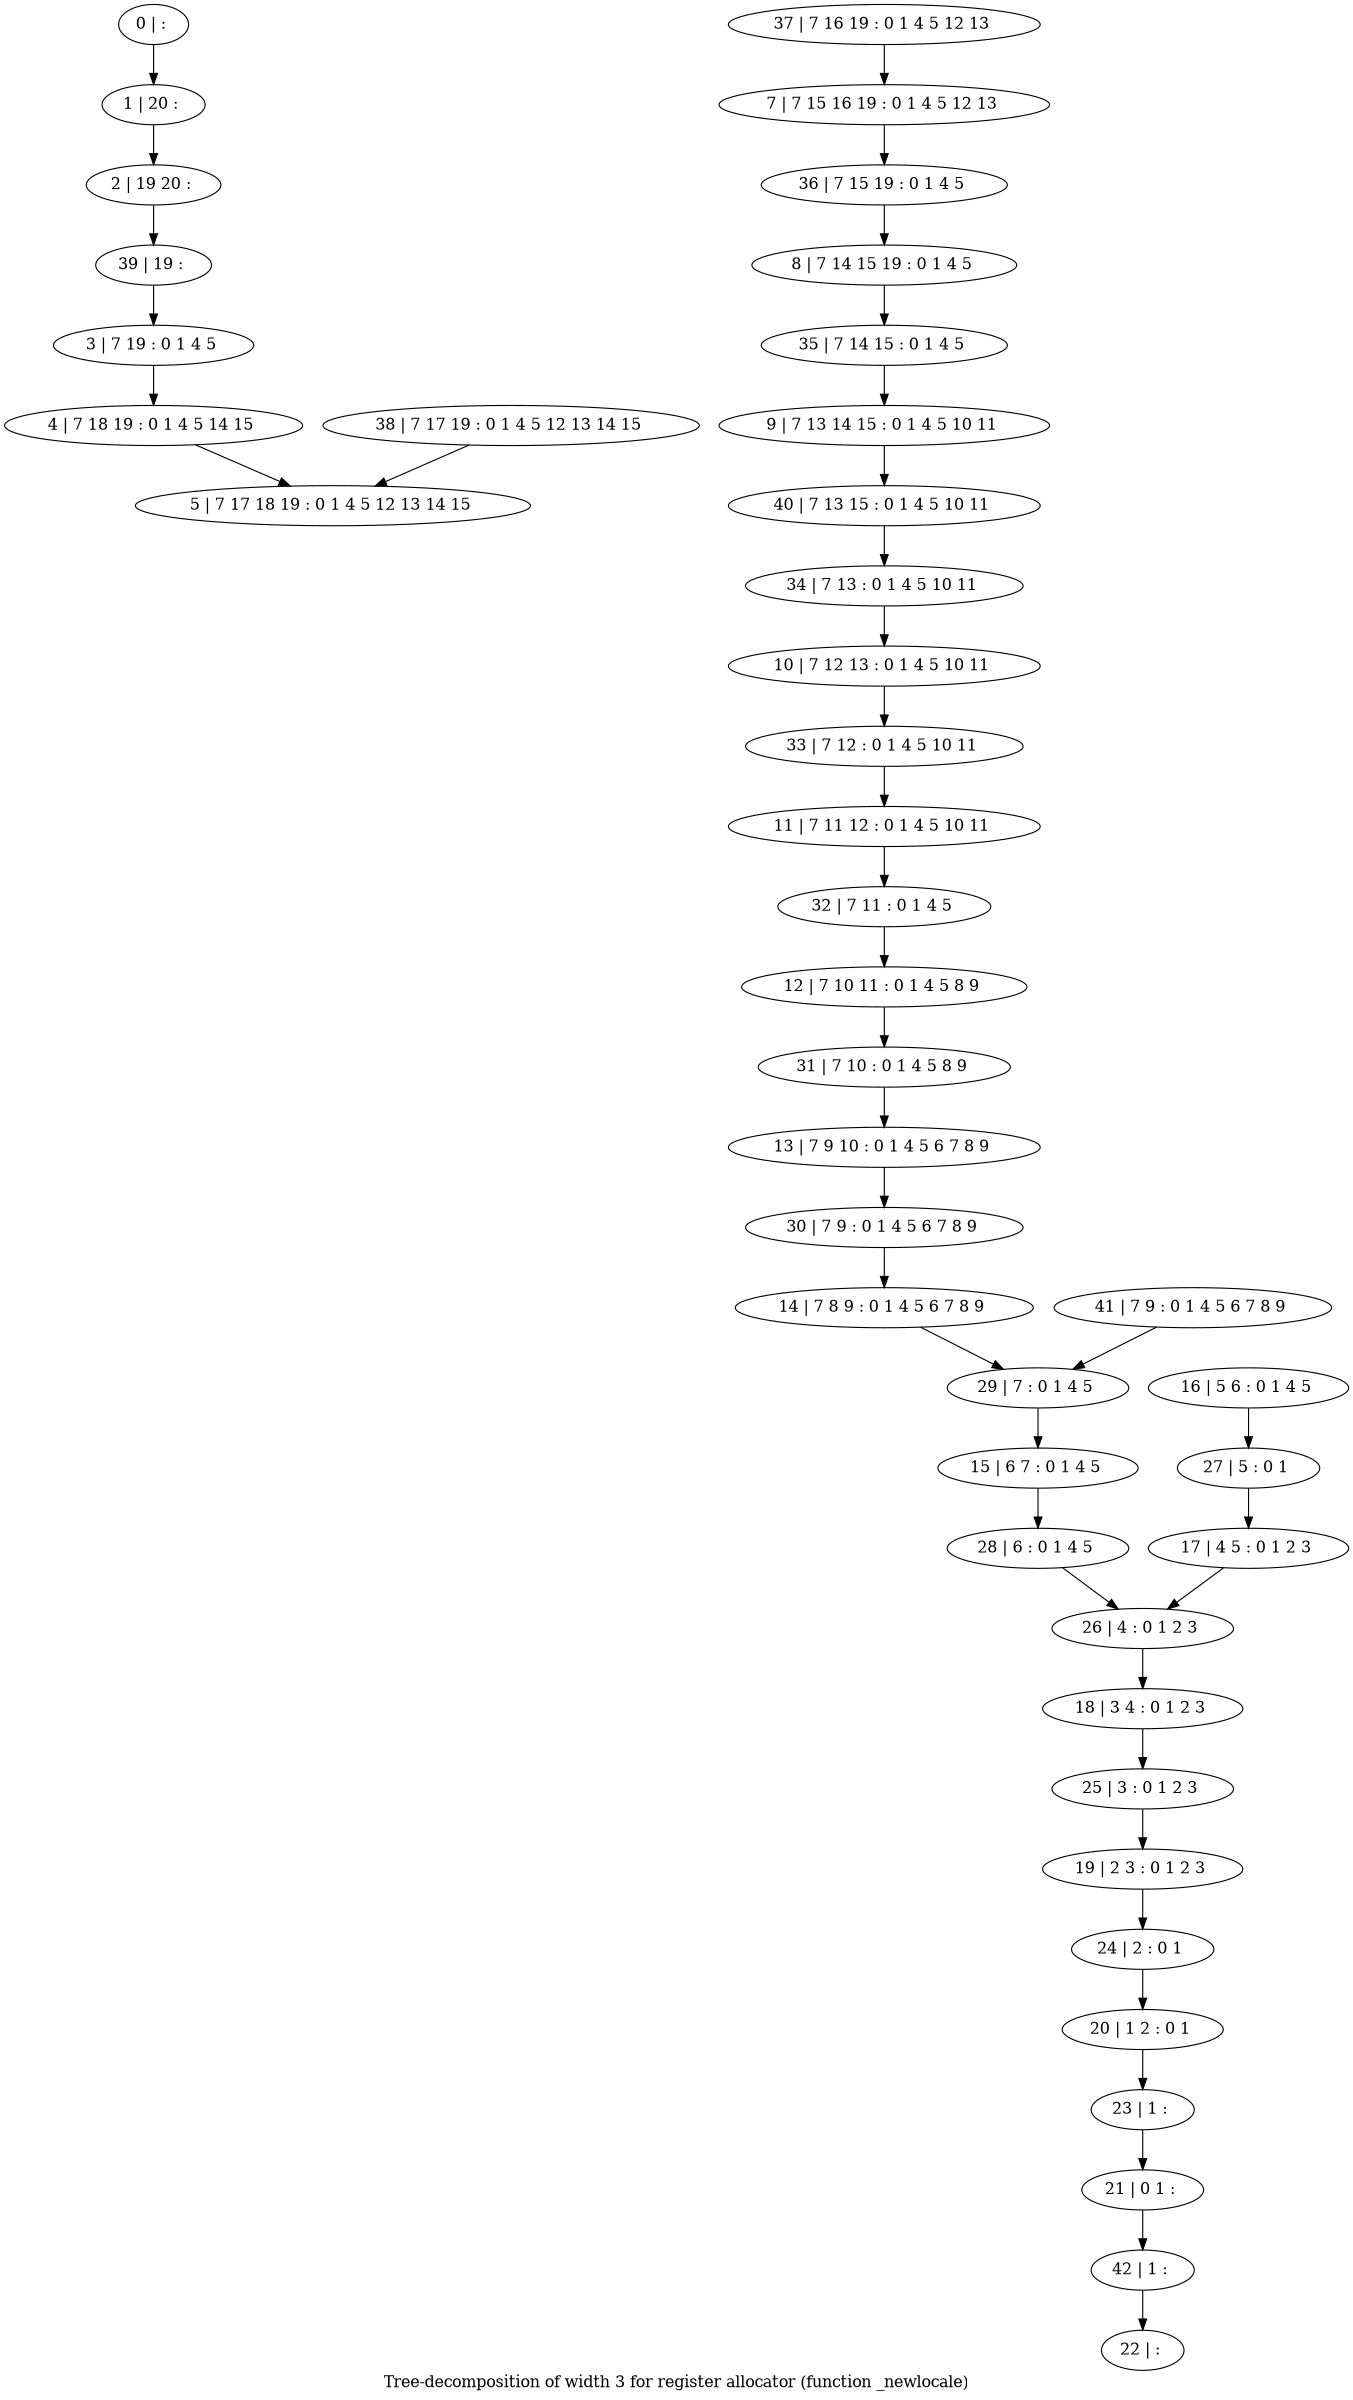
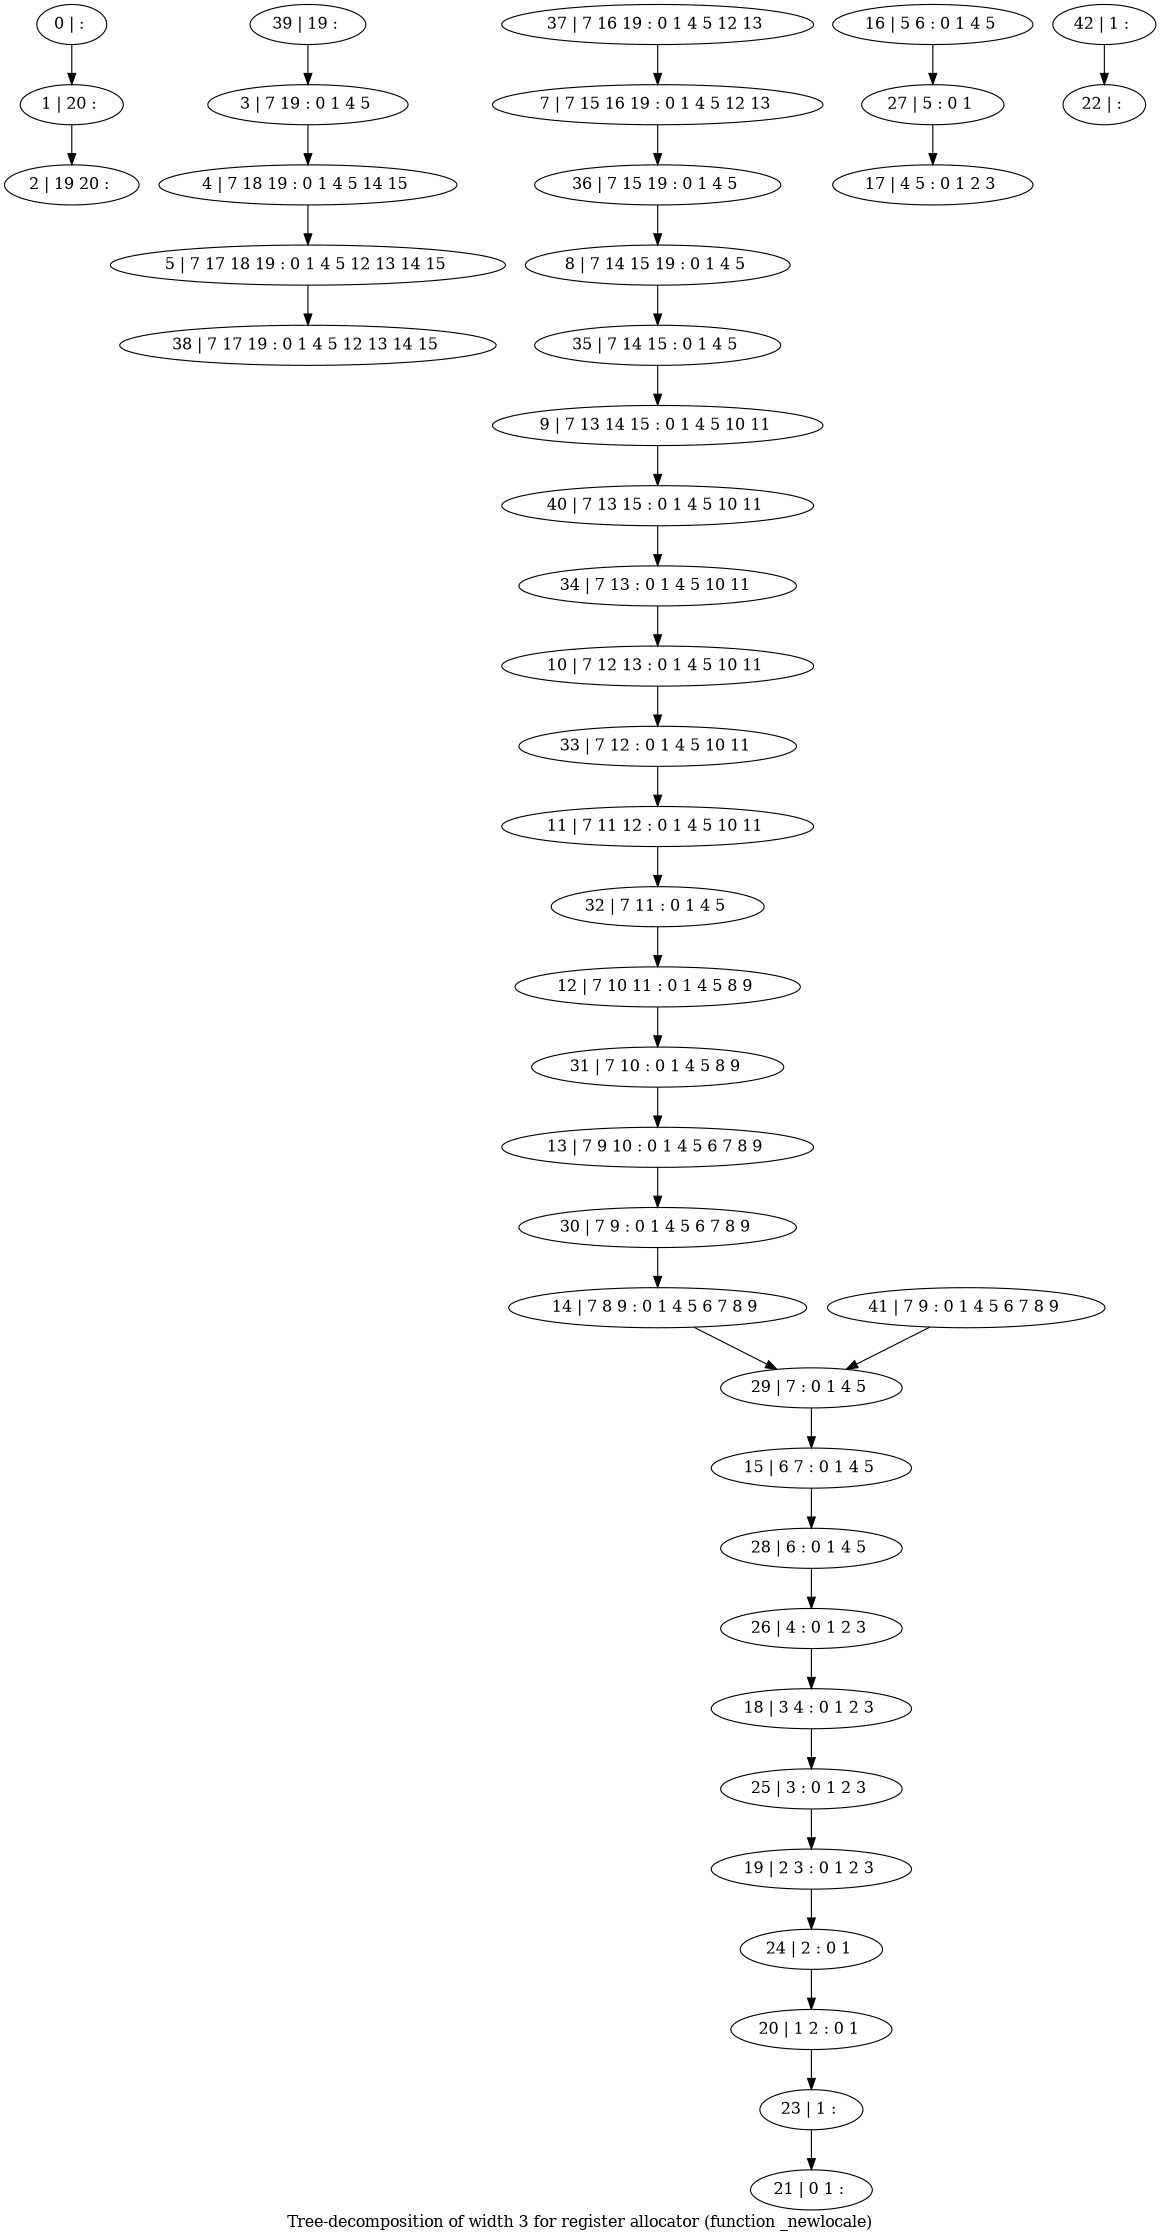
(154, 220) -> none
(427, 463) -> (308, 300)
(1200, 1585) -> none
(1143, 2225) -> none
